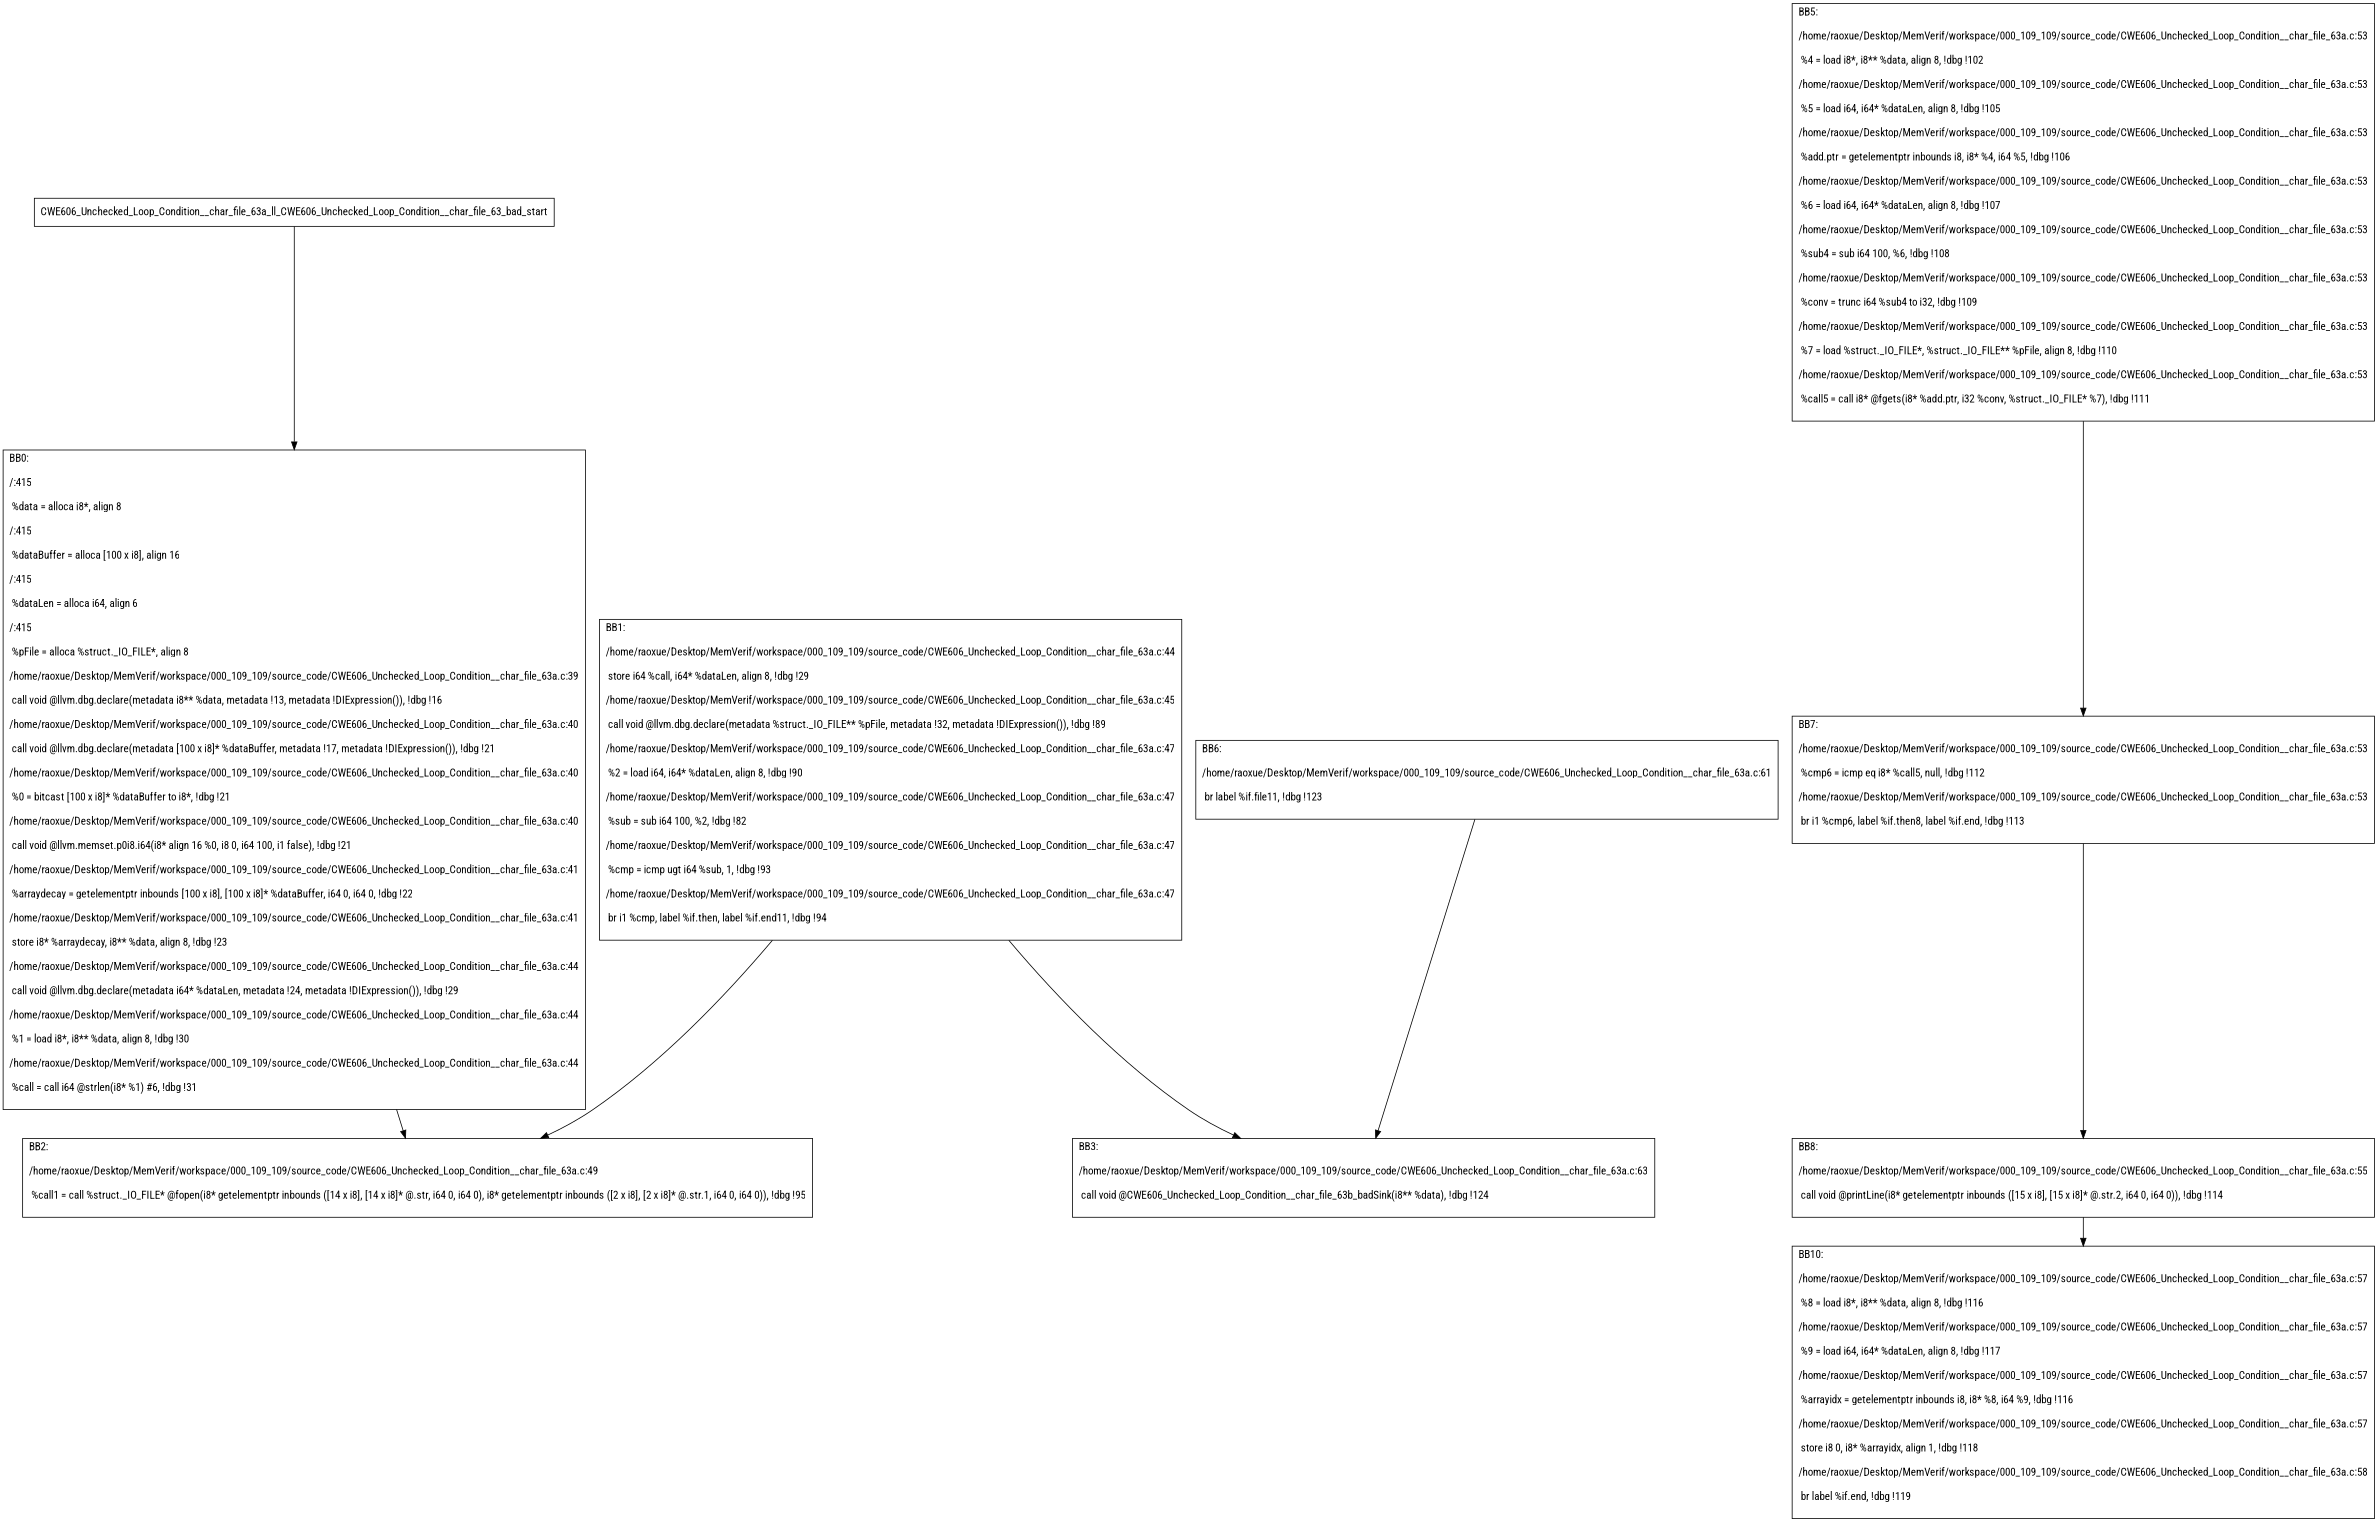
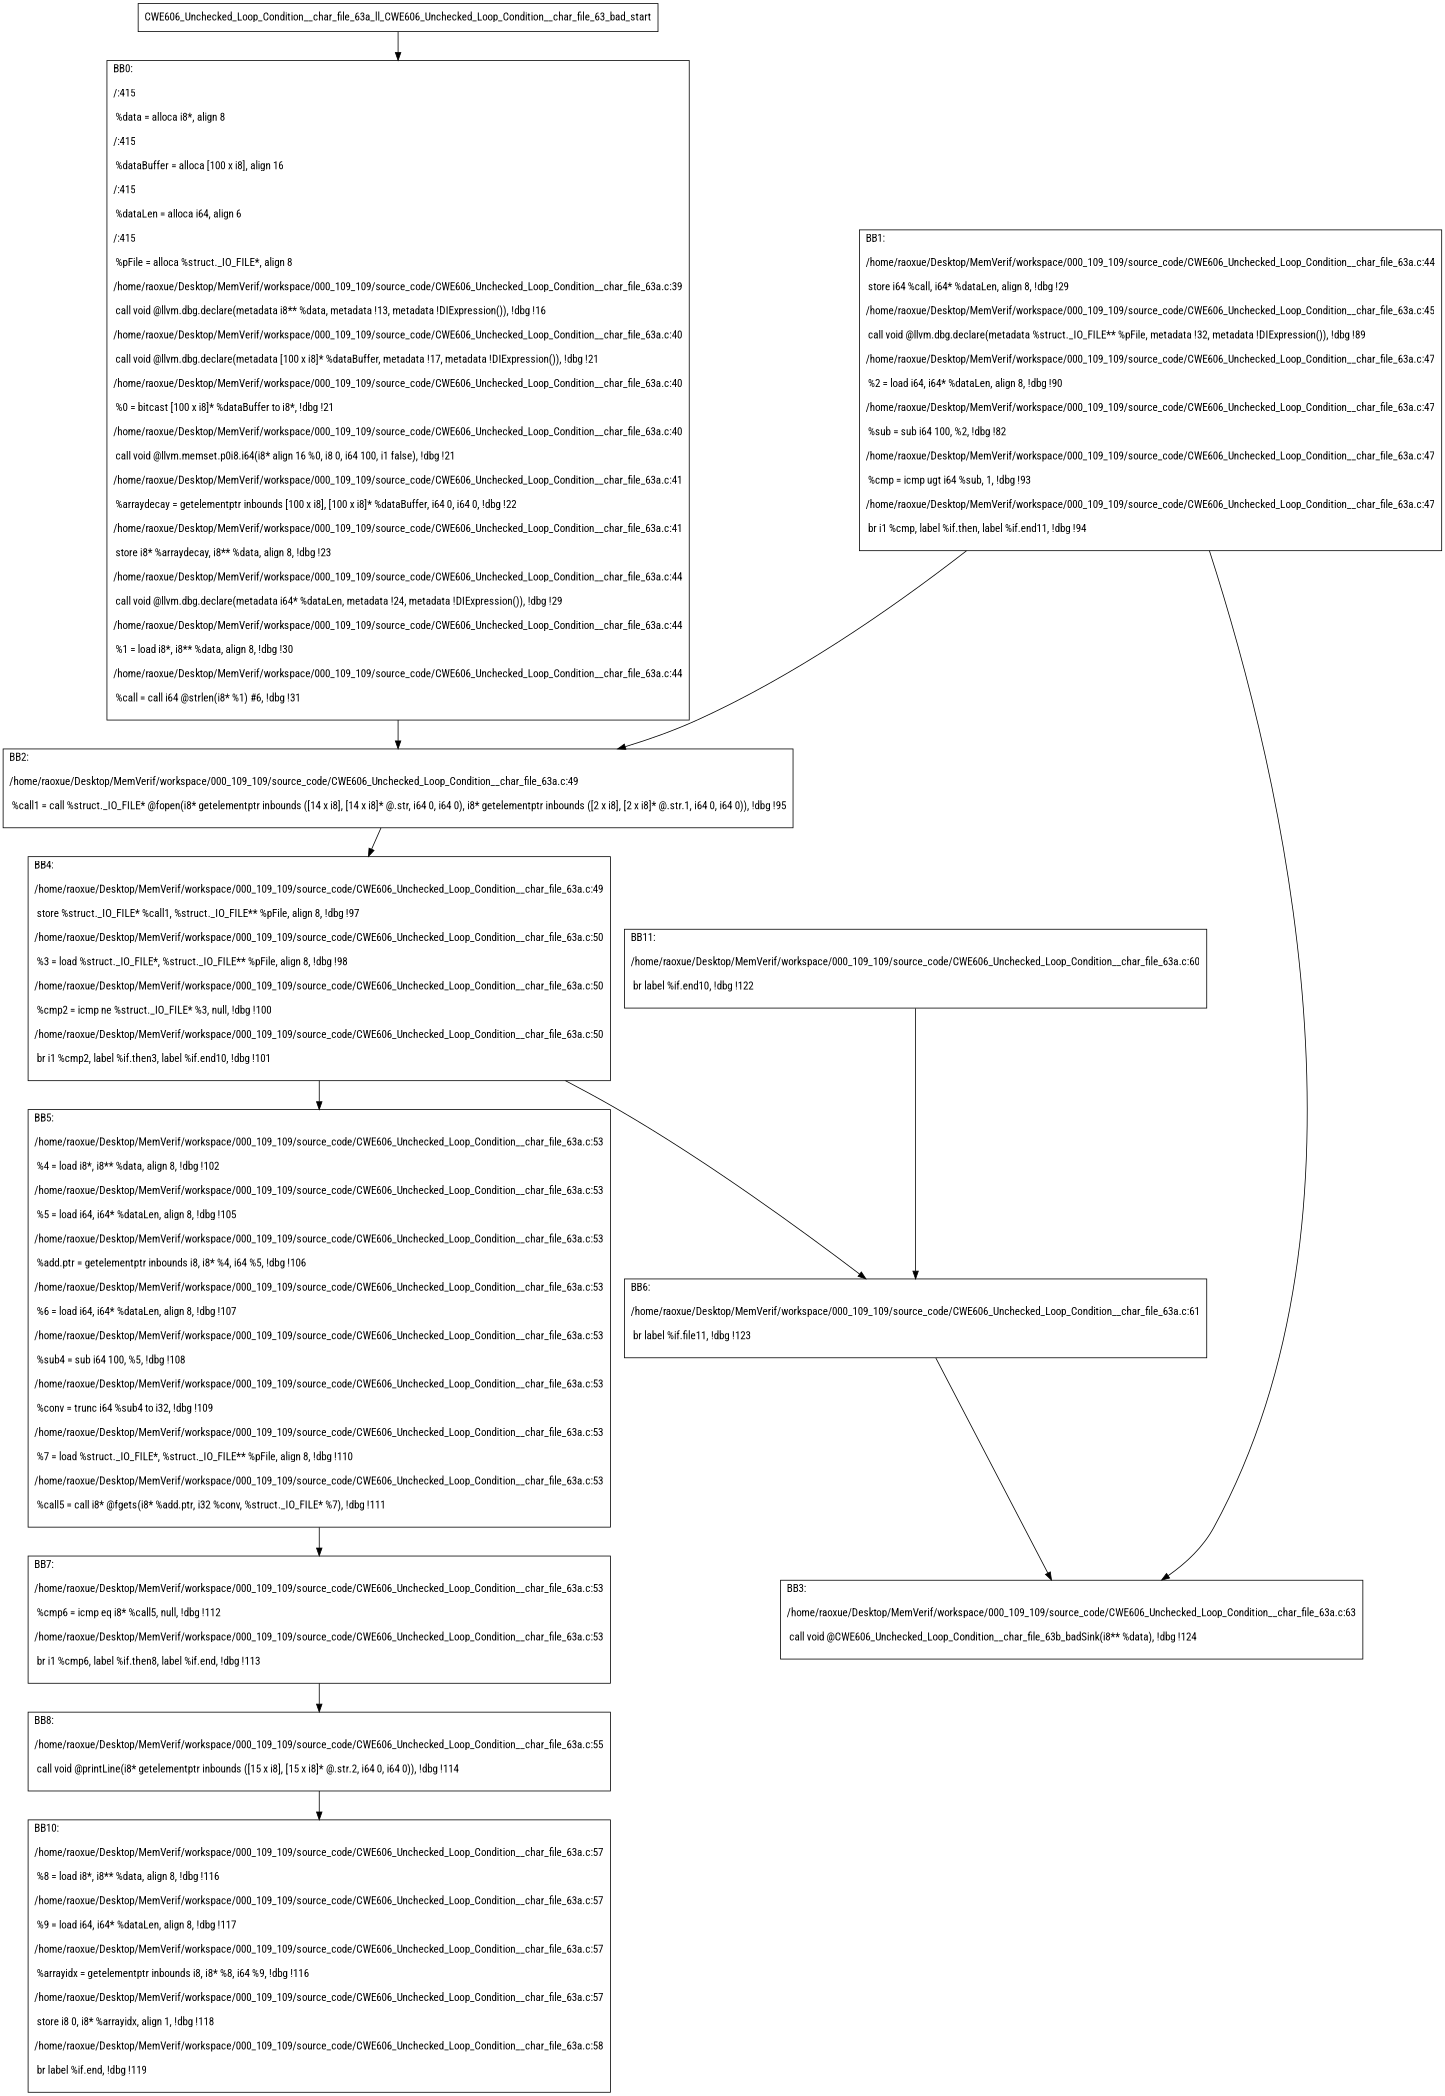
(1874, 254) -> (110, 1360)
none -> (319, 969)
none -> (916, 969)
